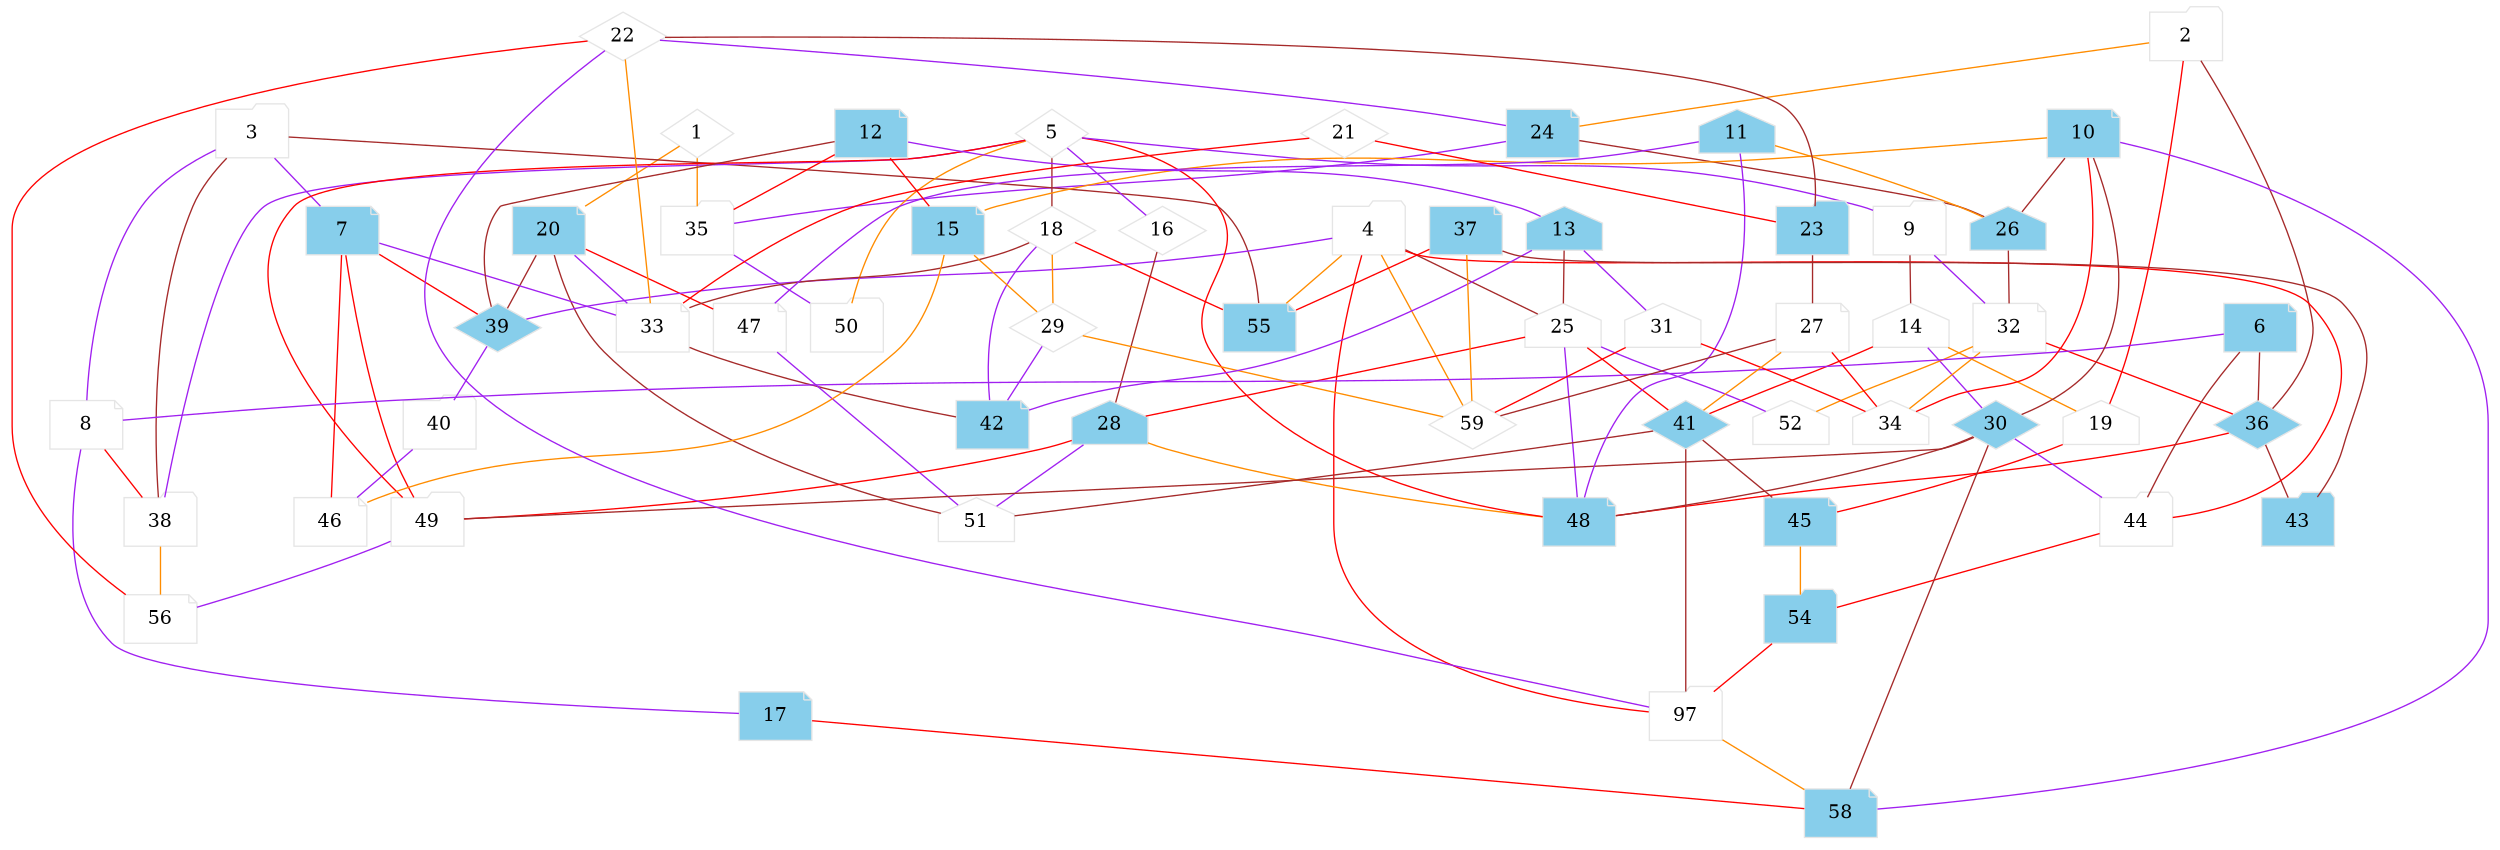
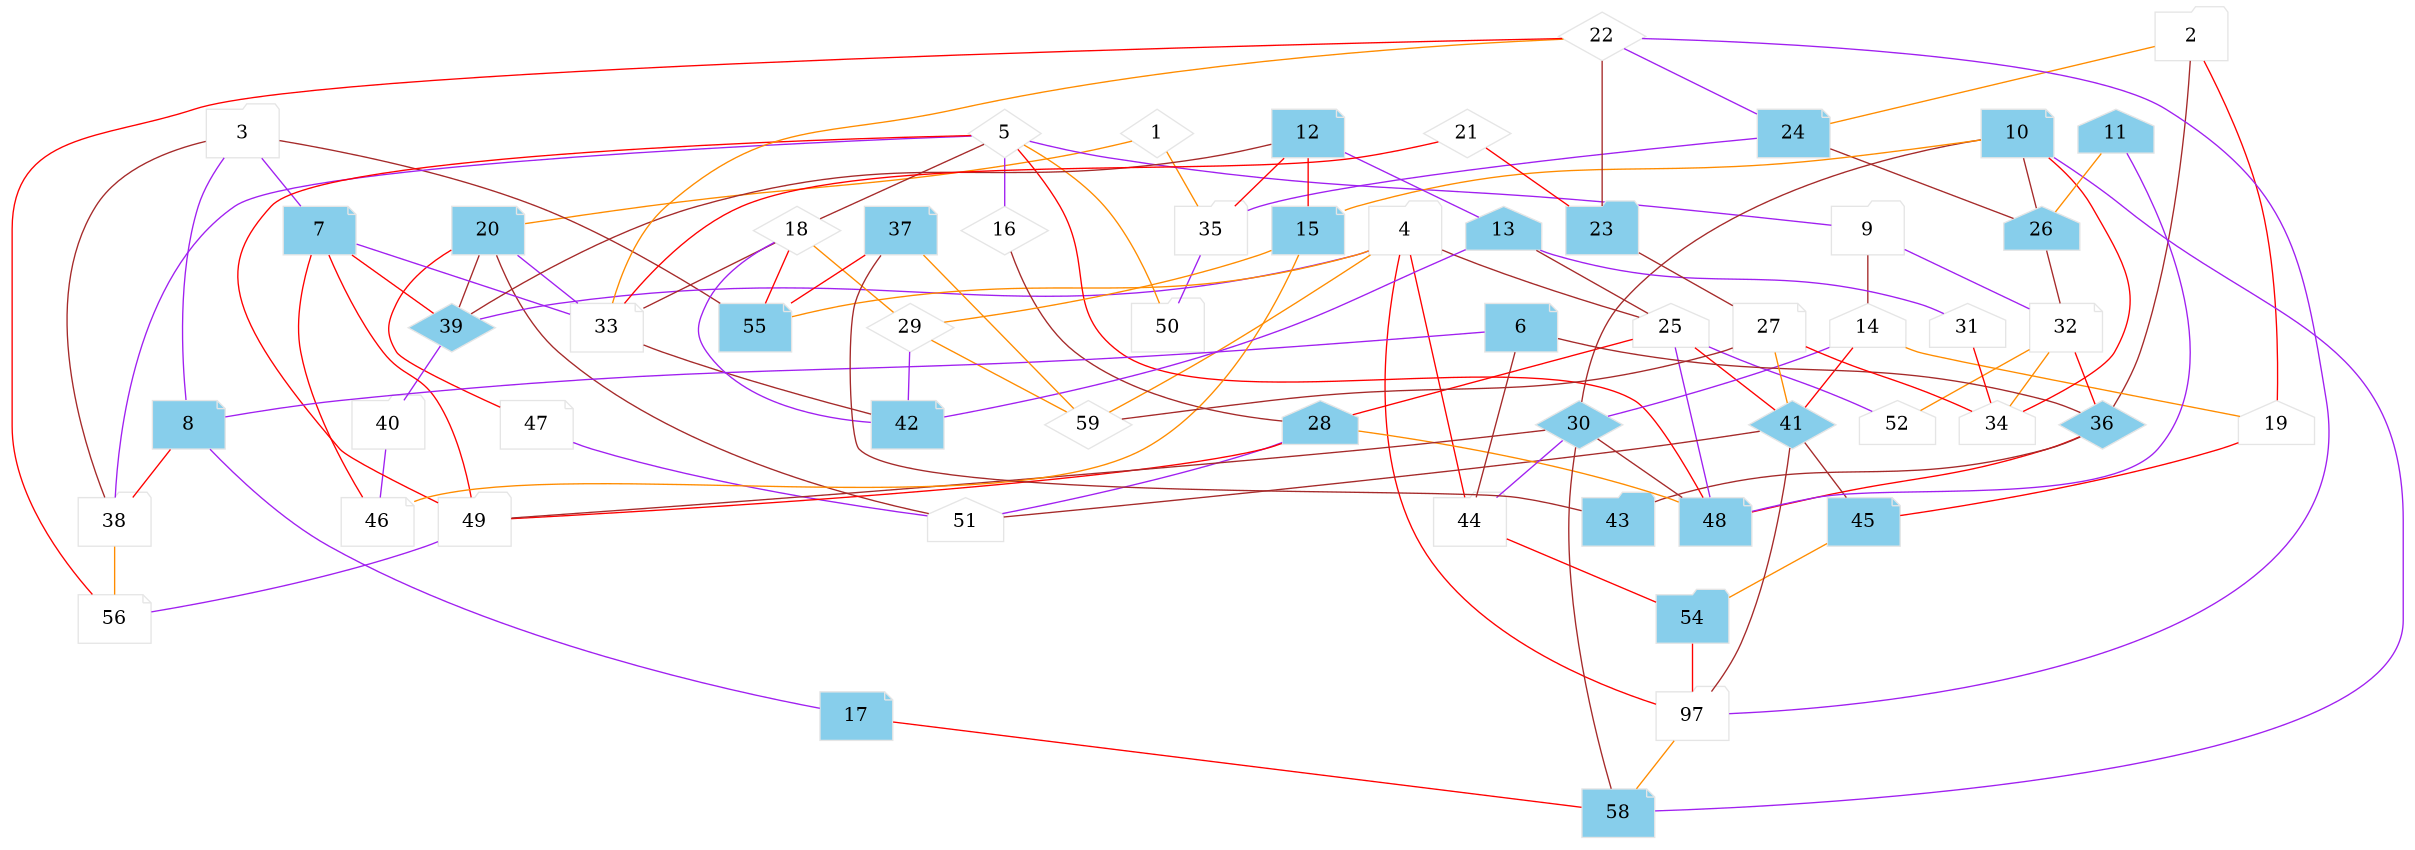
(1075, 176) -> none
(1547, 386) -> none
(86, 425) -> (189, 425)
